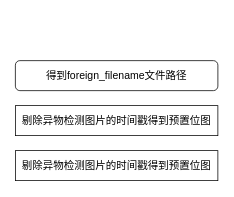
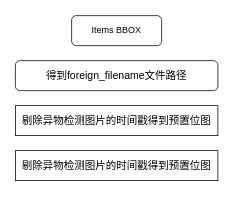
none -> (117, 30)
